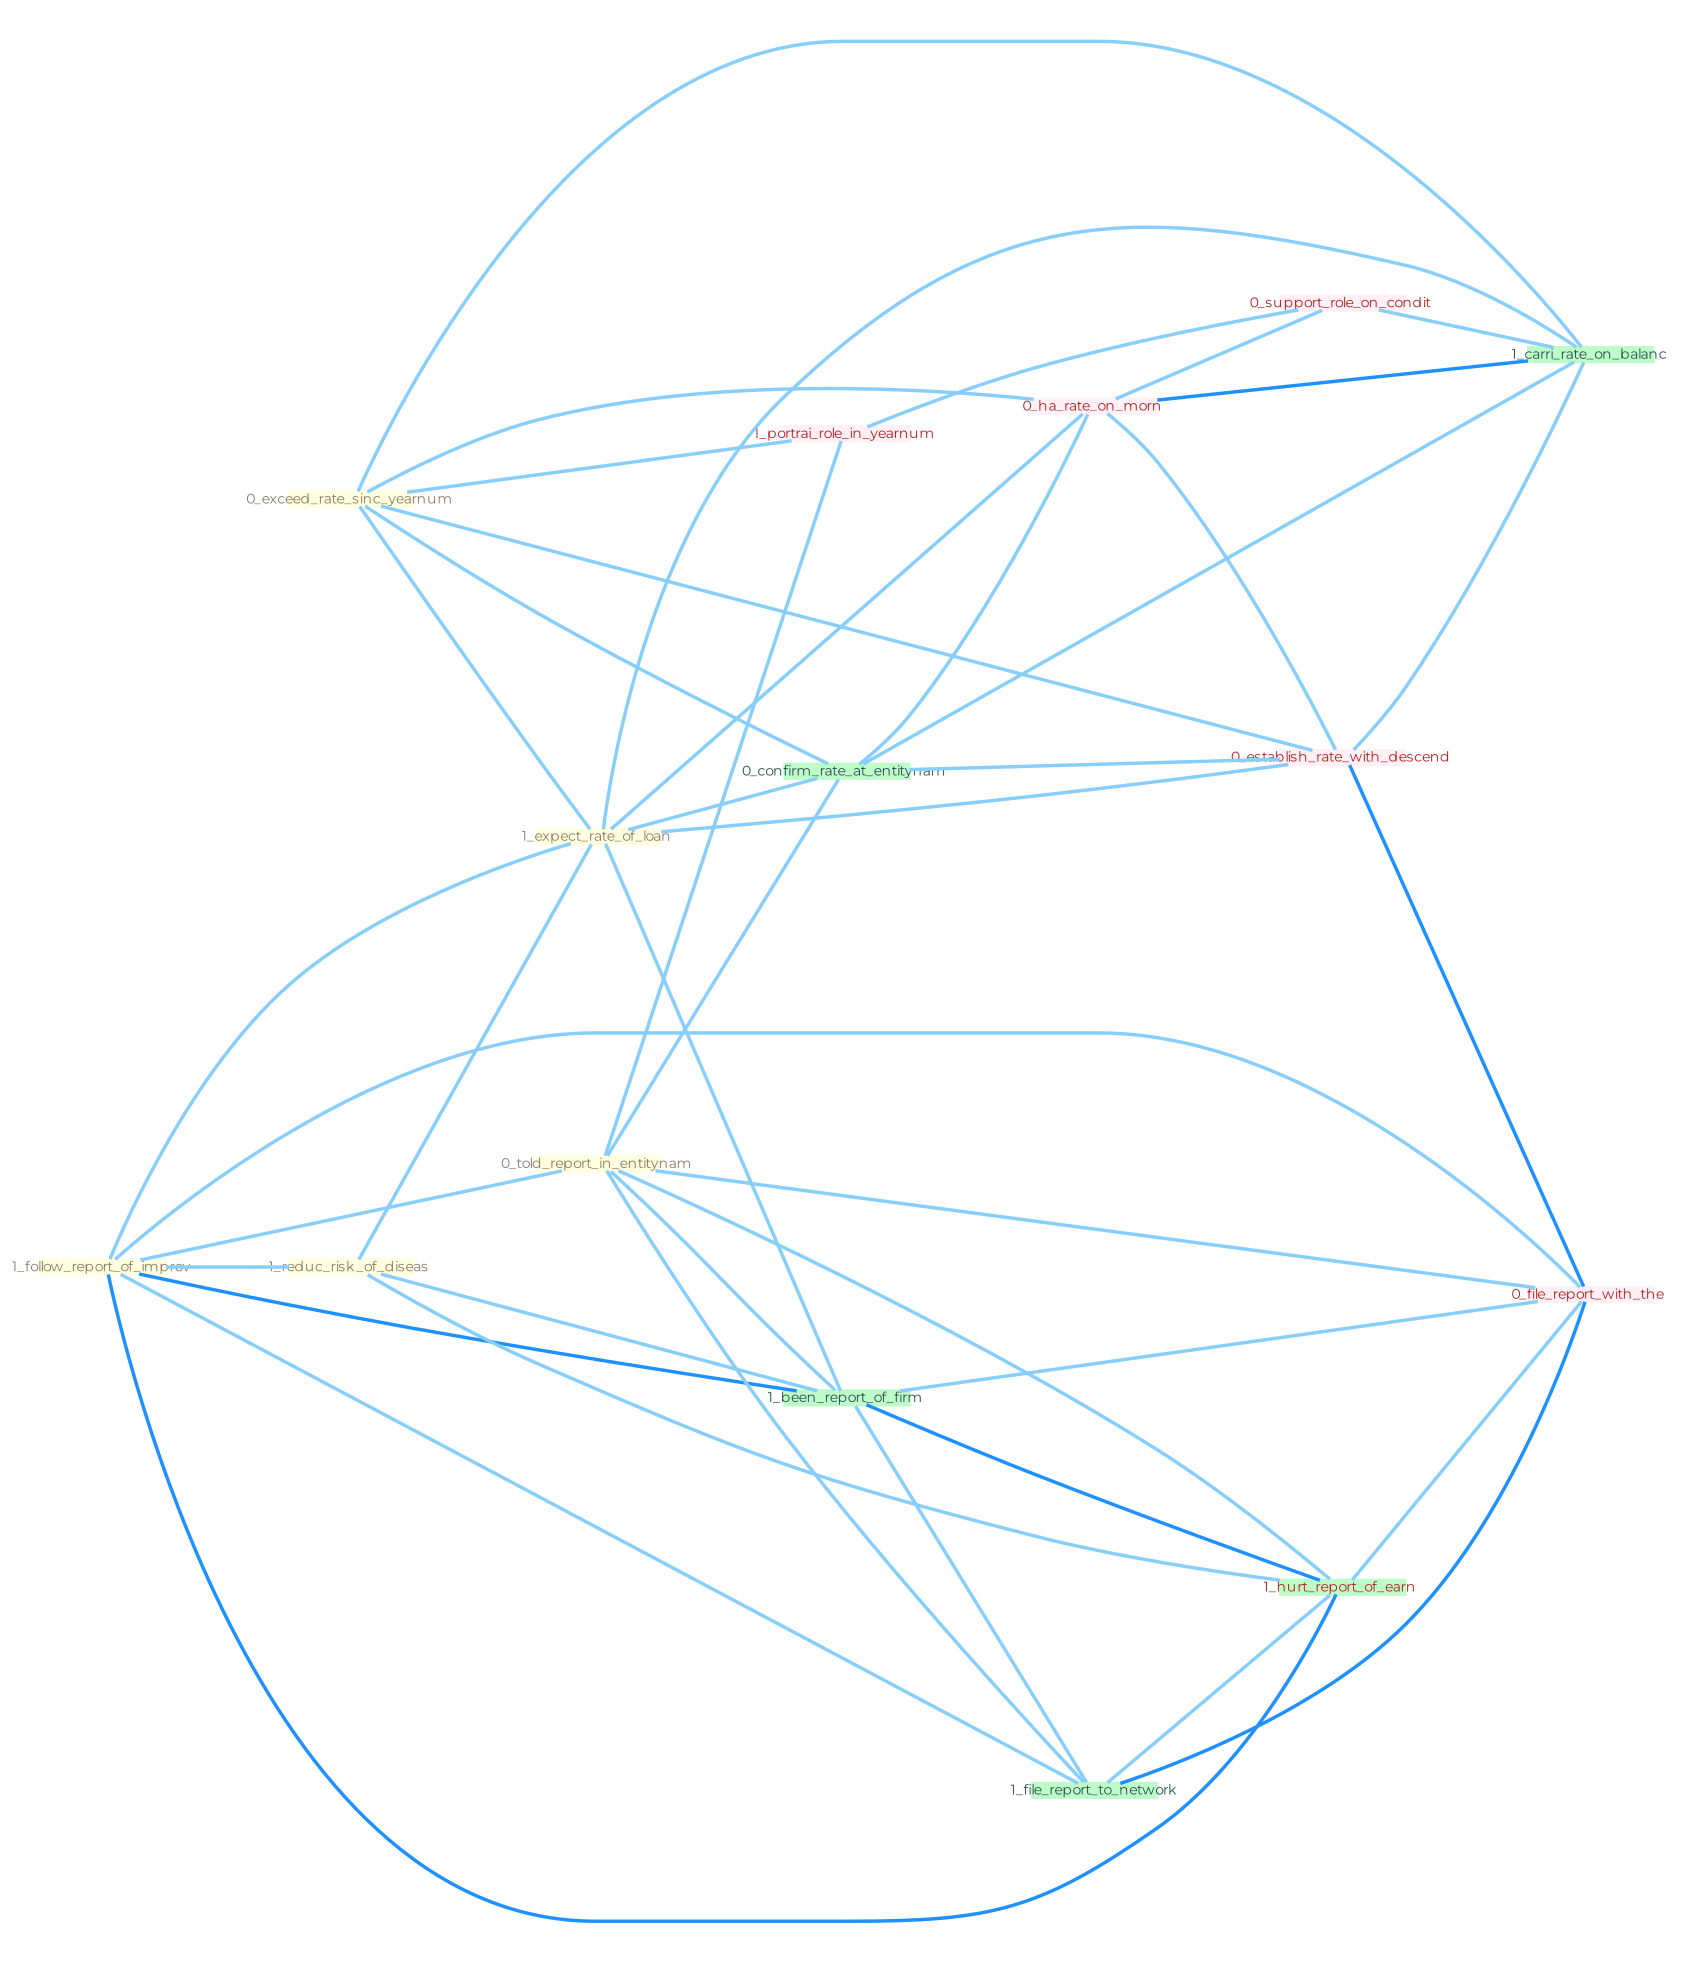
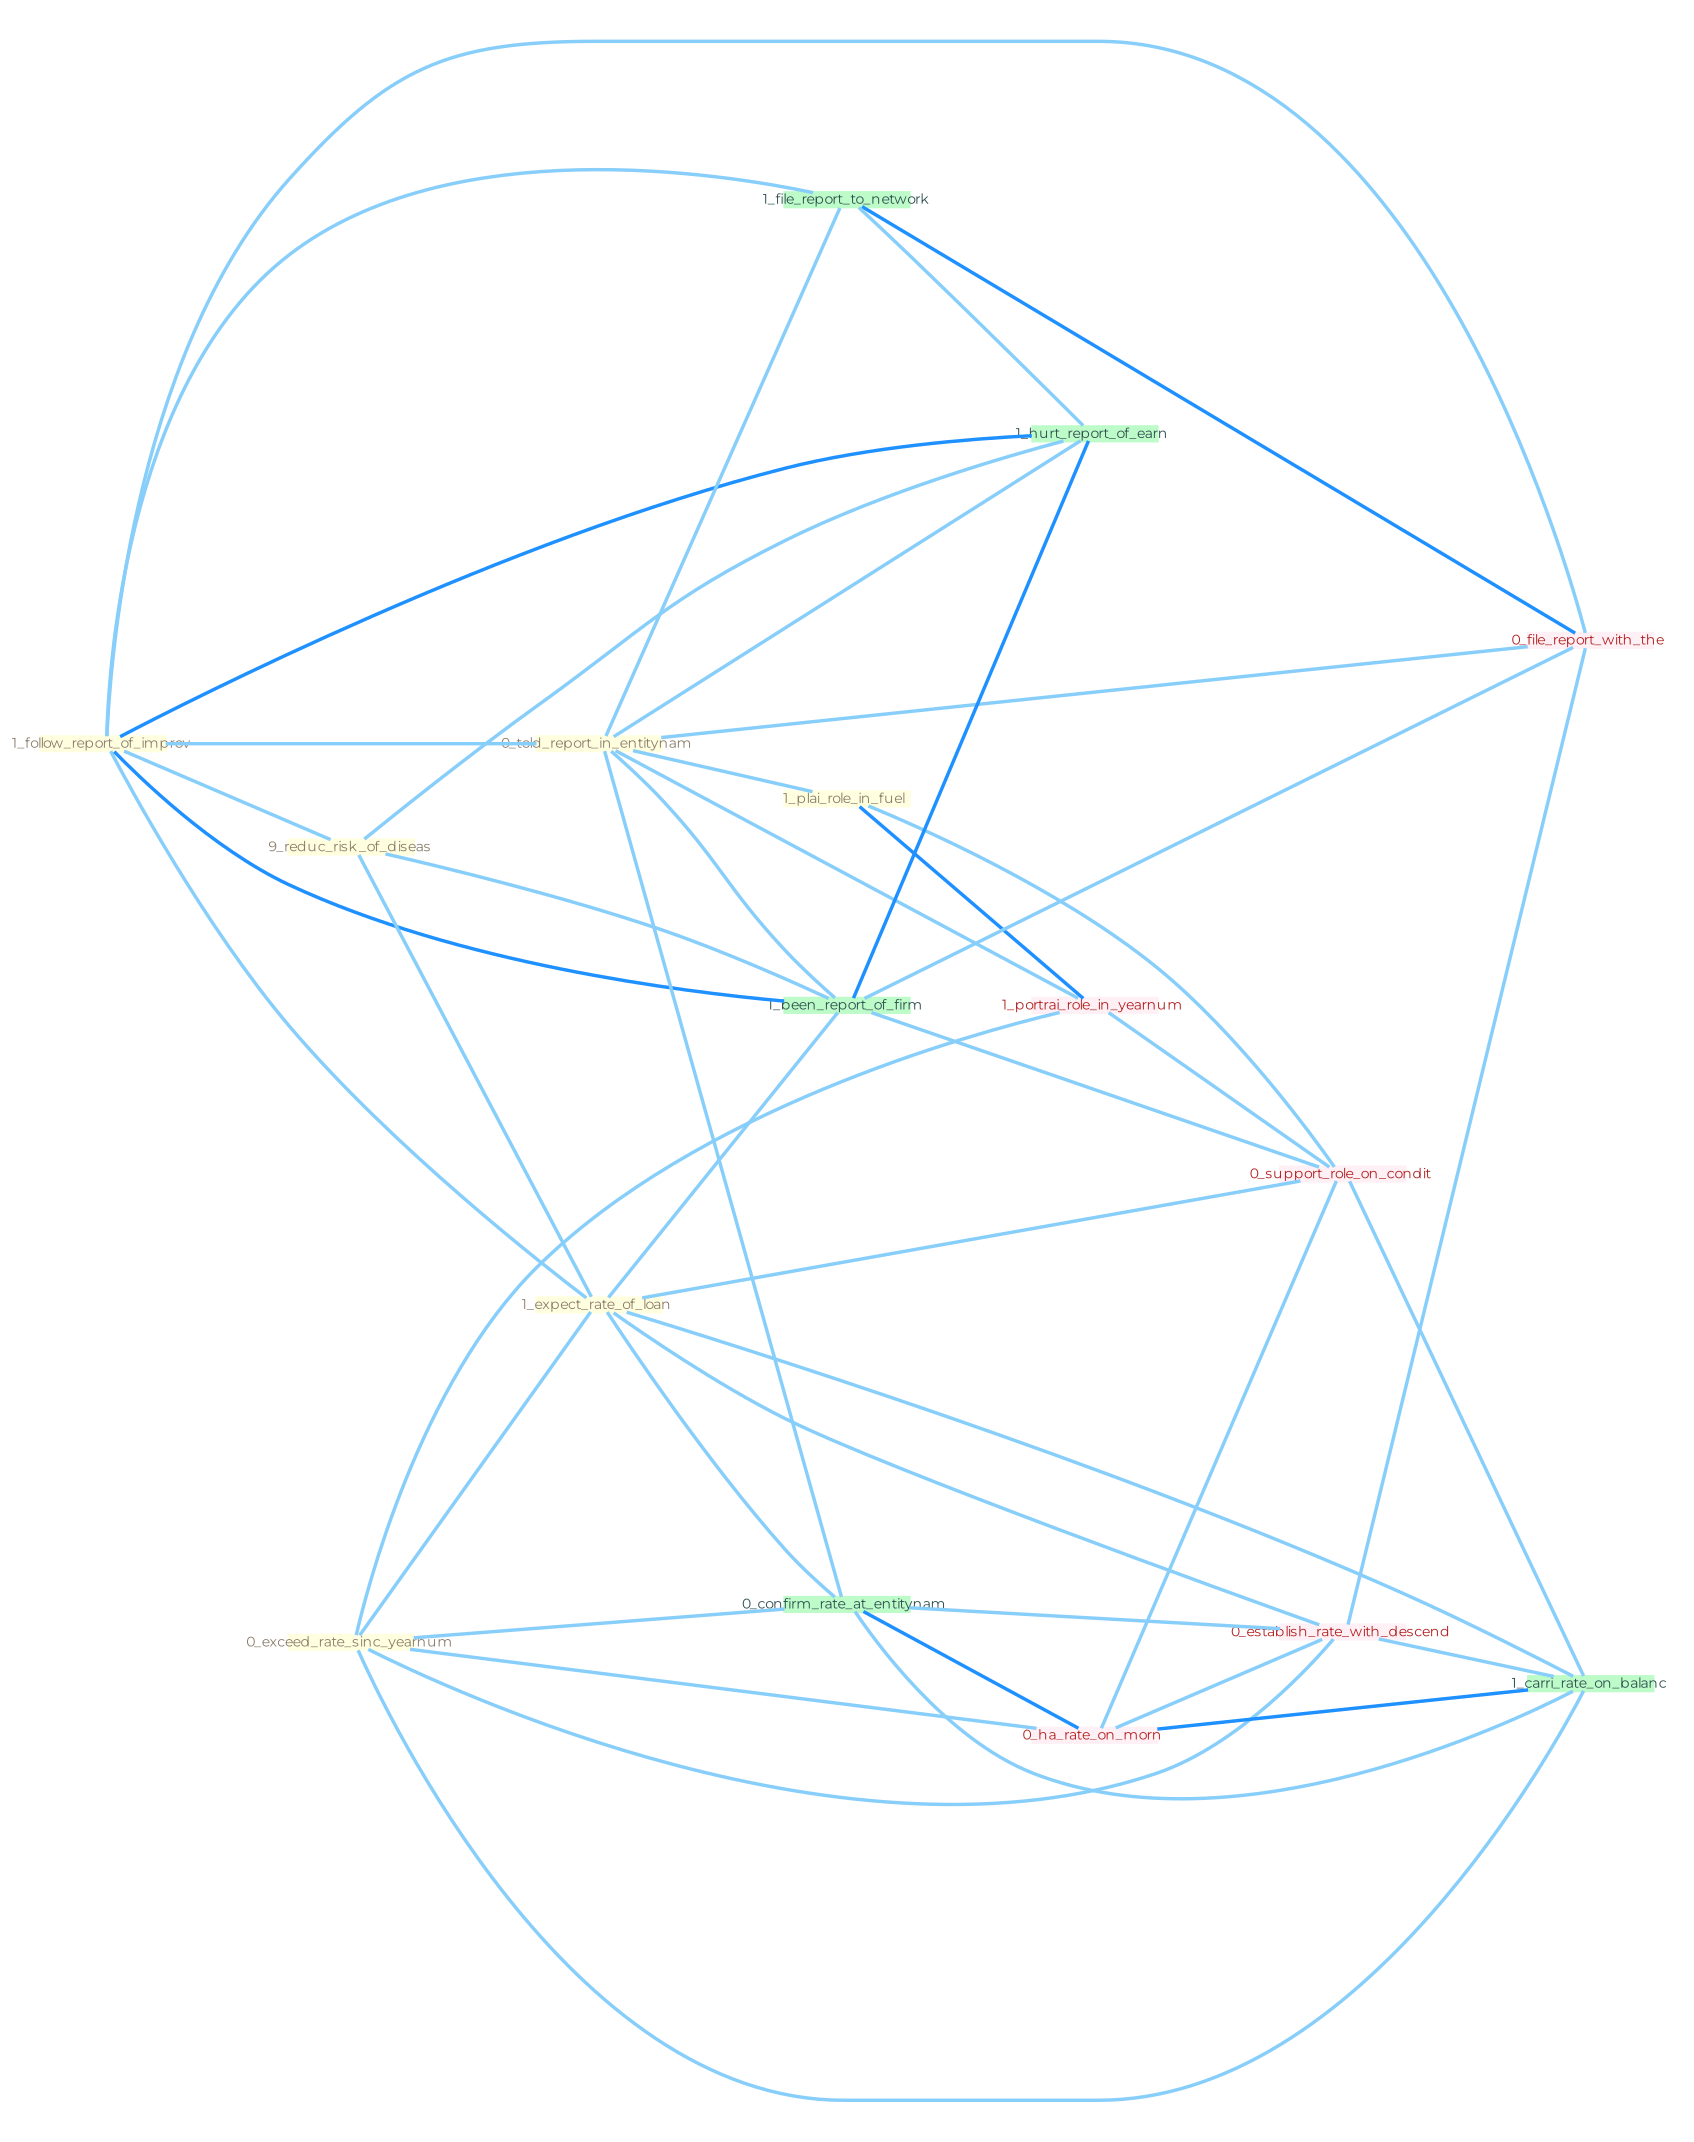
(989, 600) -> (971, 1670)
(870, 601) -> (971, 1239)
none -> (847, 799)
(1467, 1026) -> (1467, 1136)
(351, 1267) -> (351, 847)
(1467, 1441) -> none
(1343, 1587) -> (1095, 434)
(971, 1594) -> (1095, 1090)
